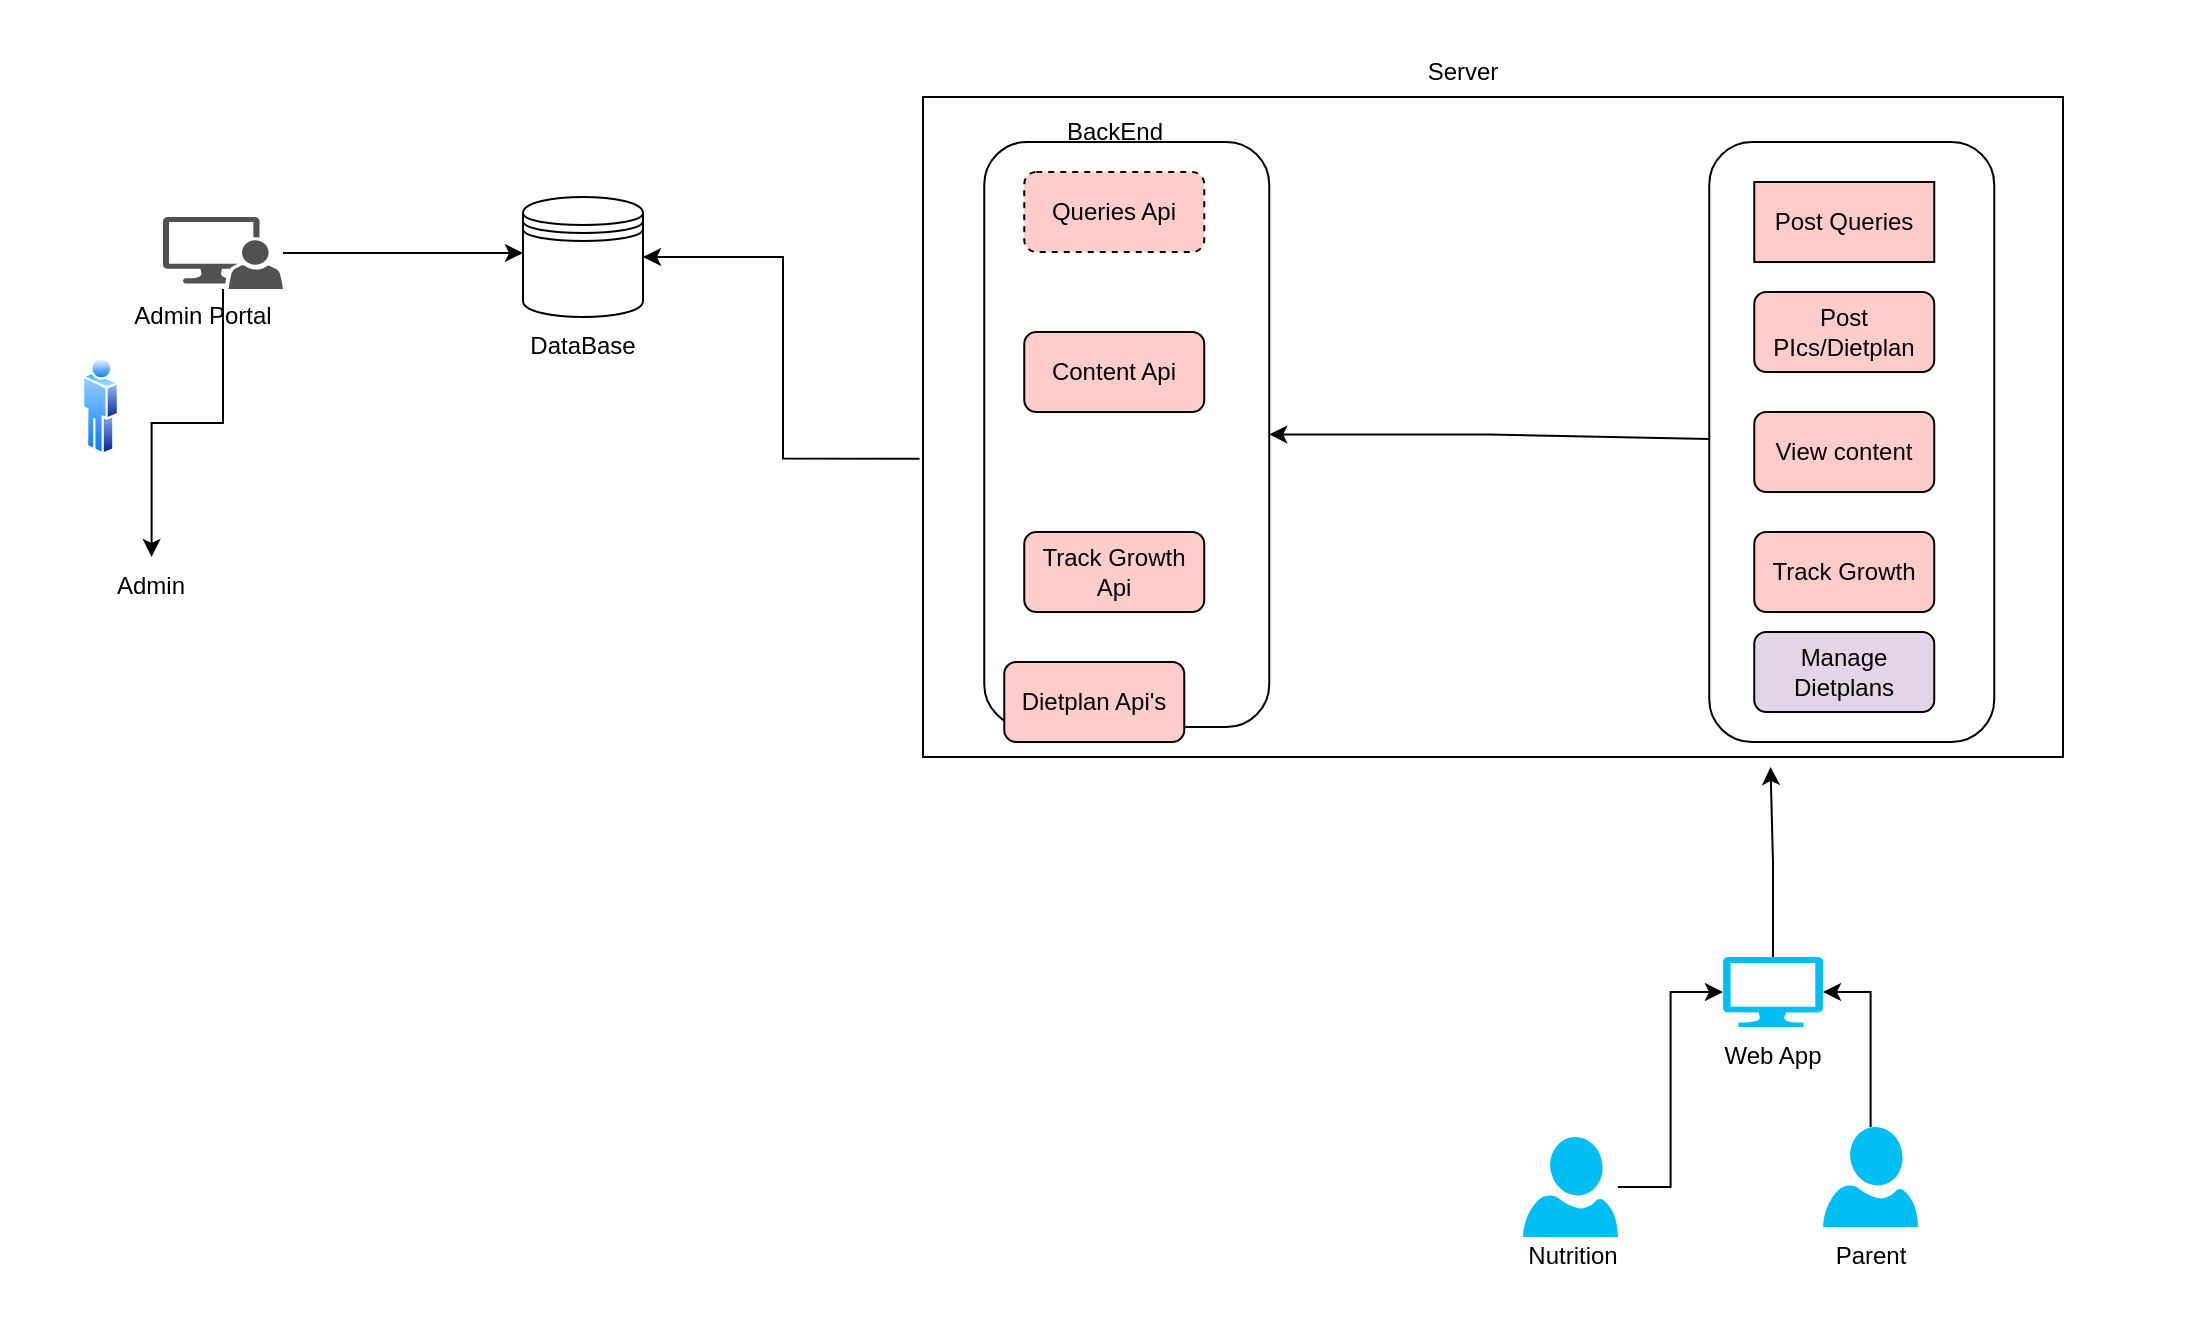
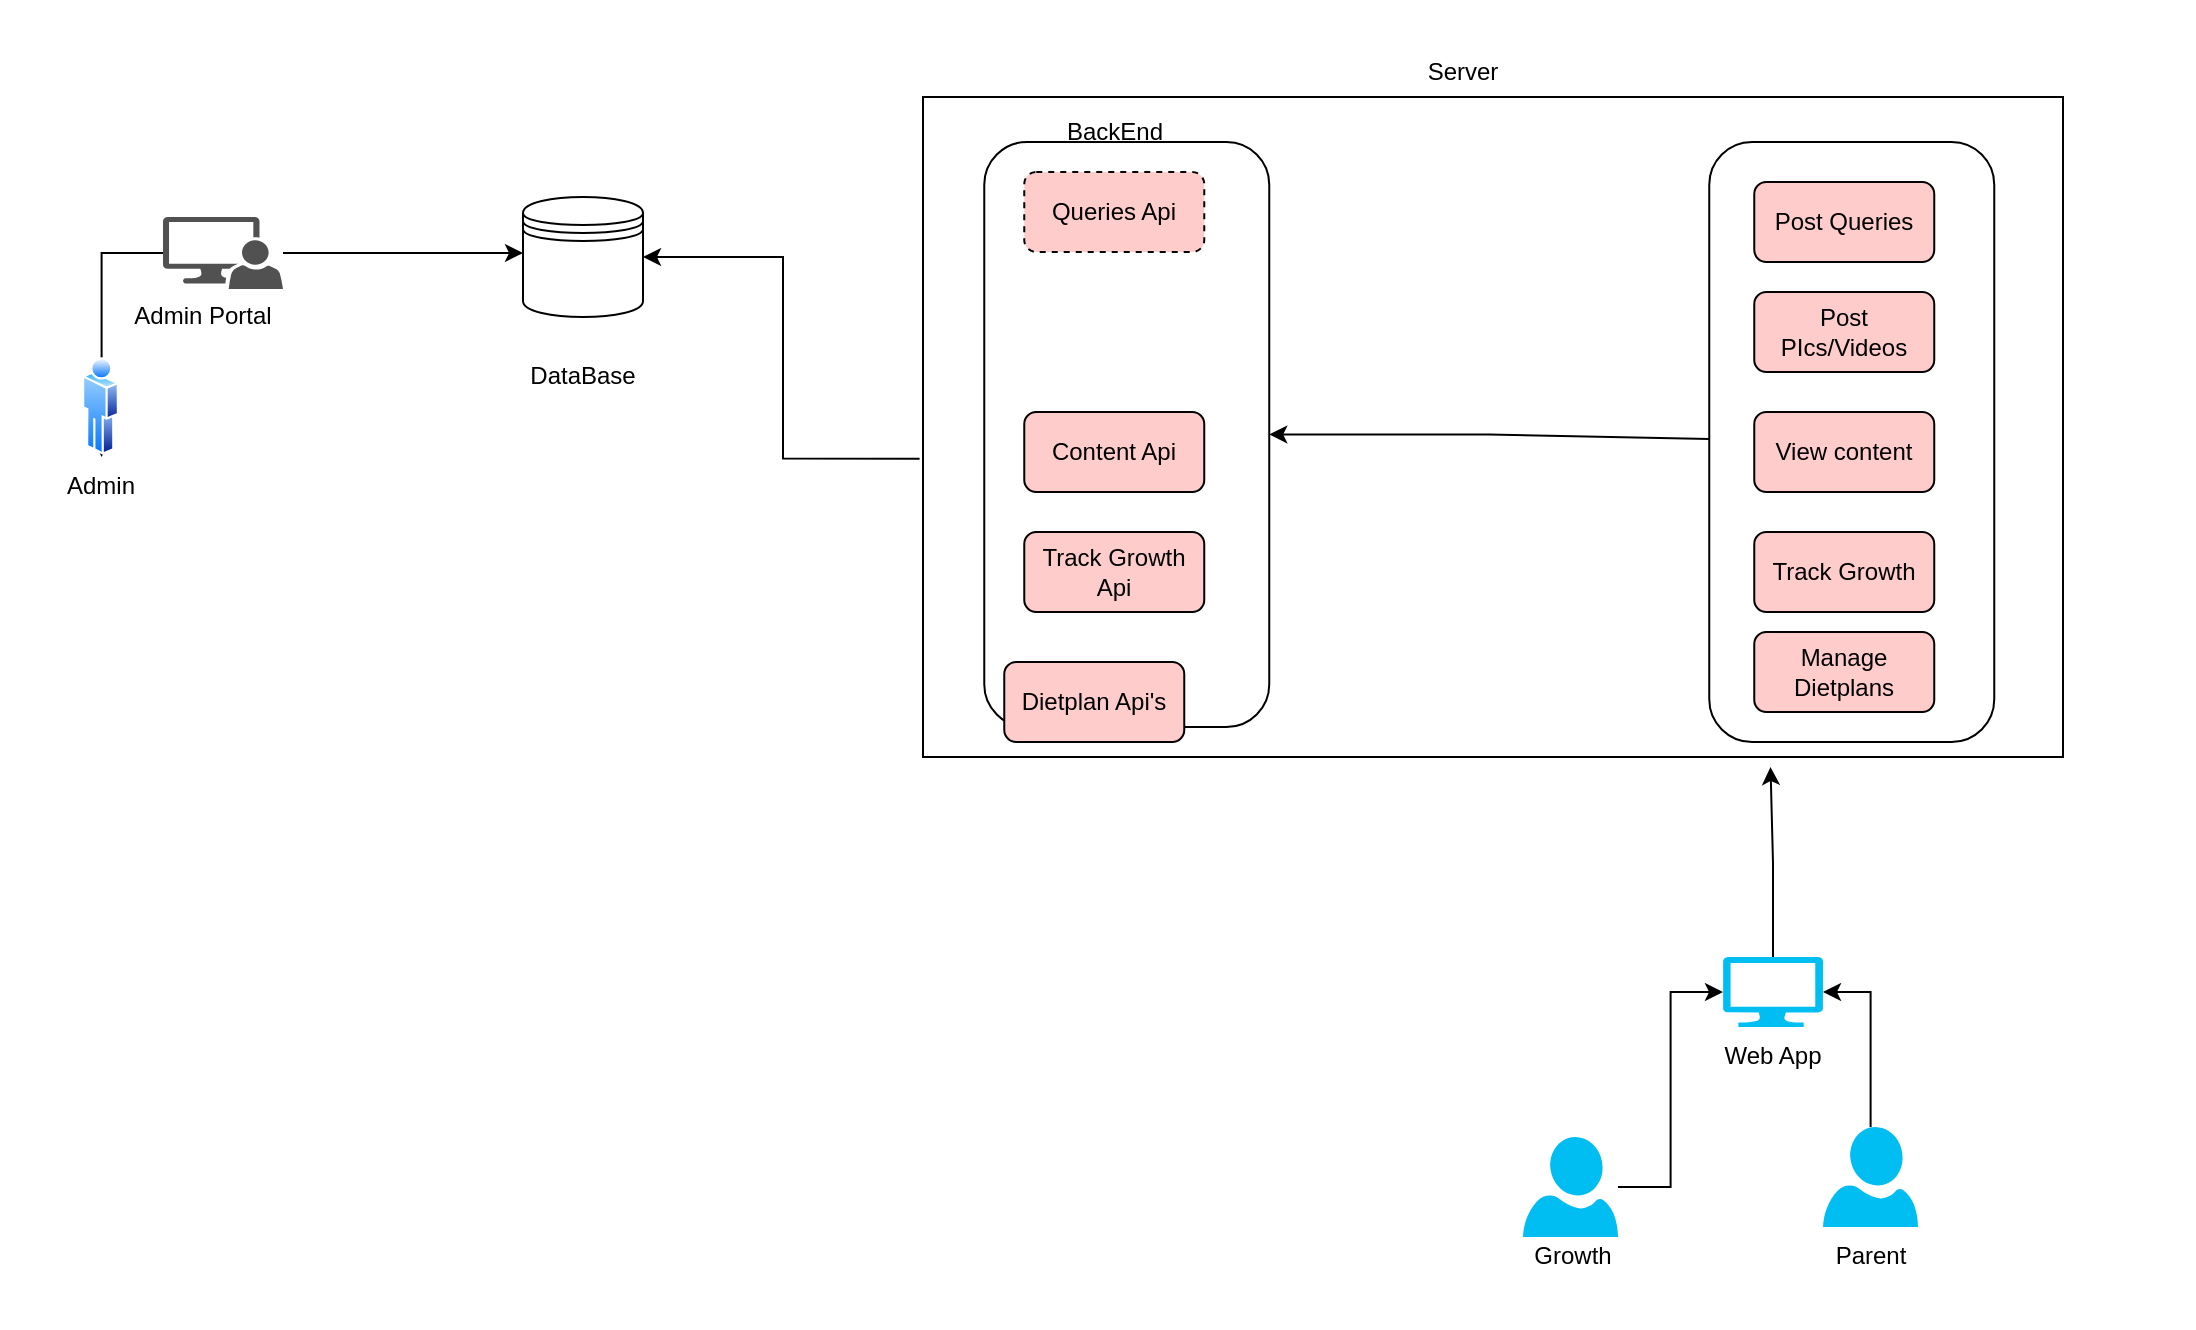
(1844, 222) -> (1844, 222)
(1845, 333) -> (1845, 333)
(583, 347) -> (583, 377)
(1114, 372) -> (1114, 452)
(152, 587) -> (102, 487)
(1844, 672) -> (1844, 672)
(1574, 1257) -> (1574, 1257)
